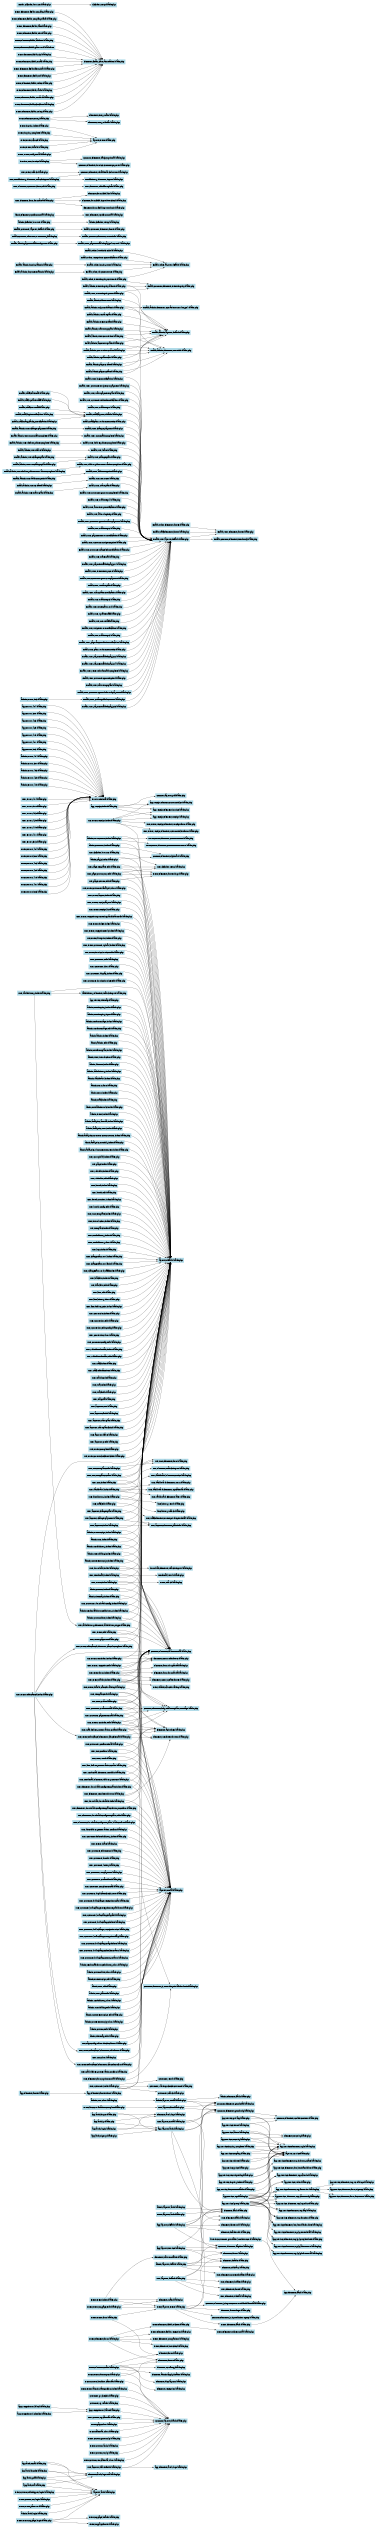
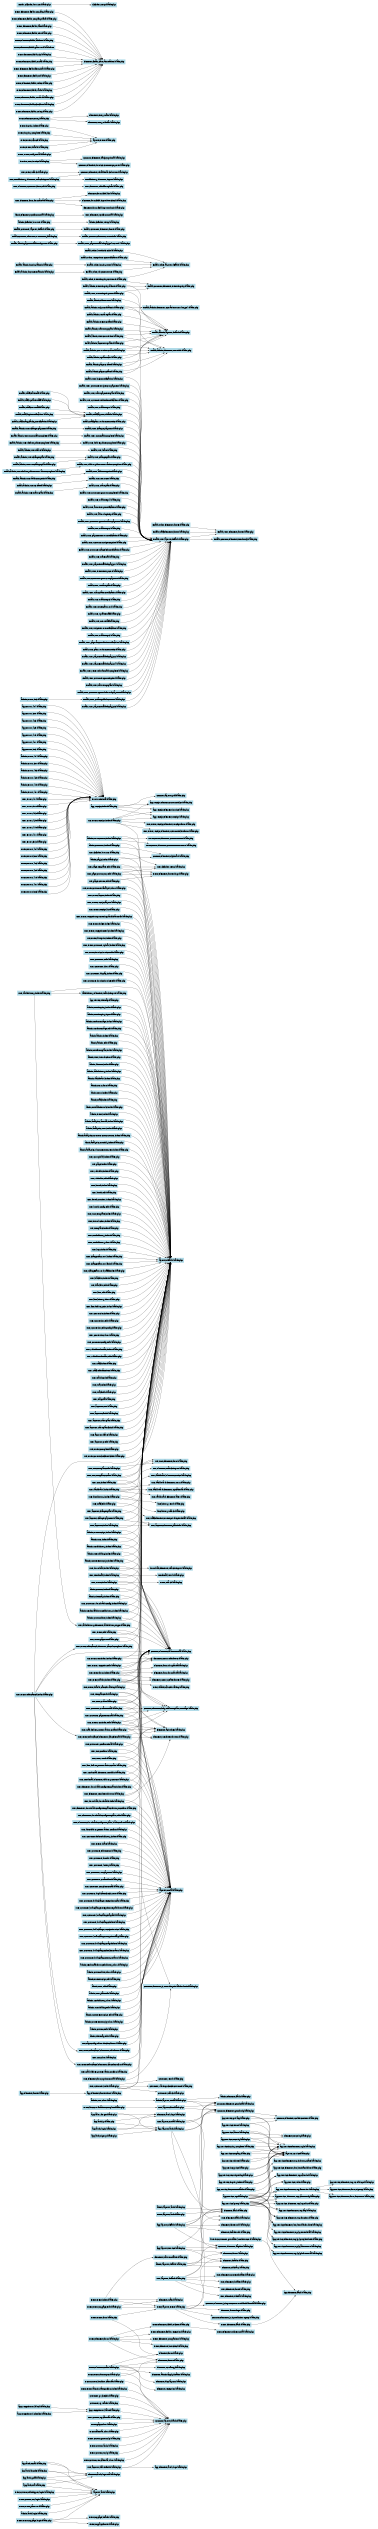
none -> (34, 792)
(104, 2115) -> (104, 2115)
(196, 2270) -> (199, 2277)
